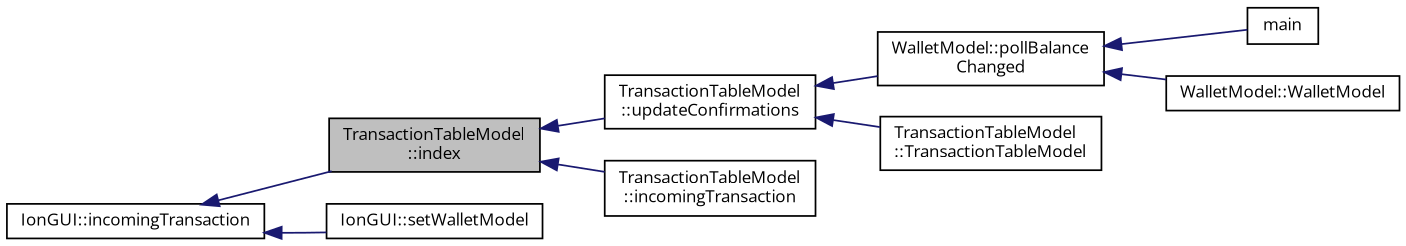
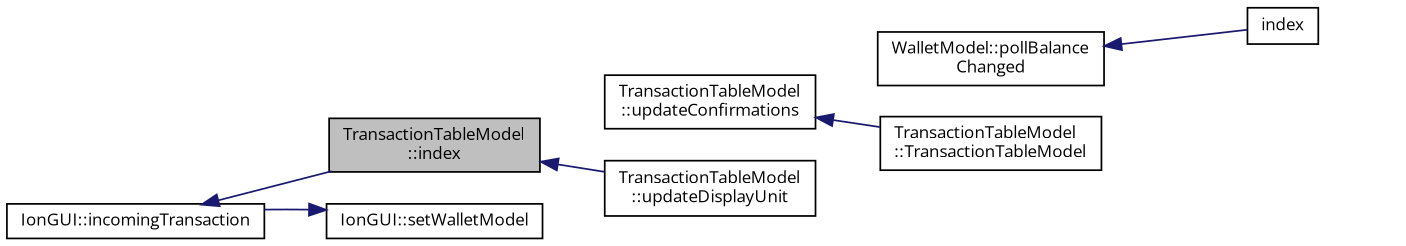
(1283, 26) -> (1283, 26)
(855, 80) -> none
(1283, 93) -> none
(581, 122) -> none
(710, 188) -> (710, 188)
(304, 233) -> (287, 209)
